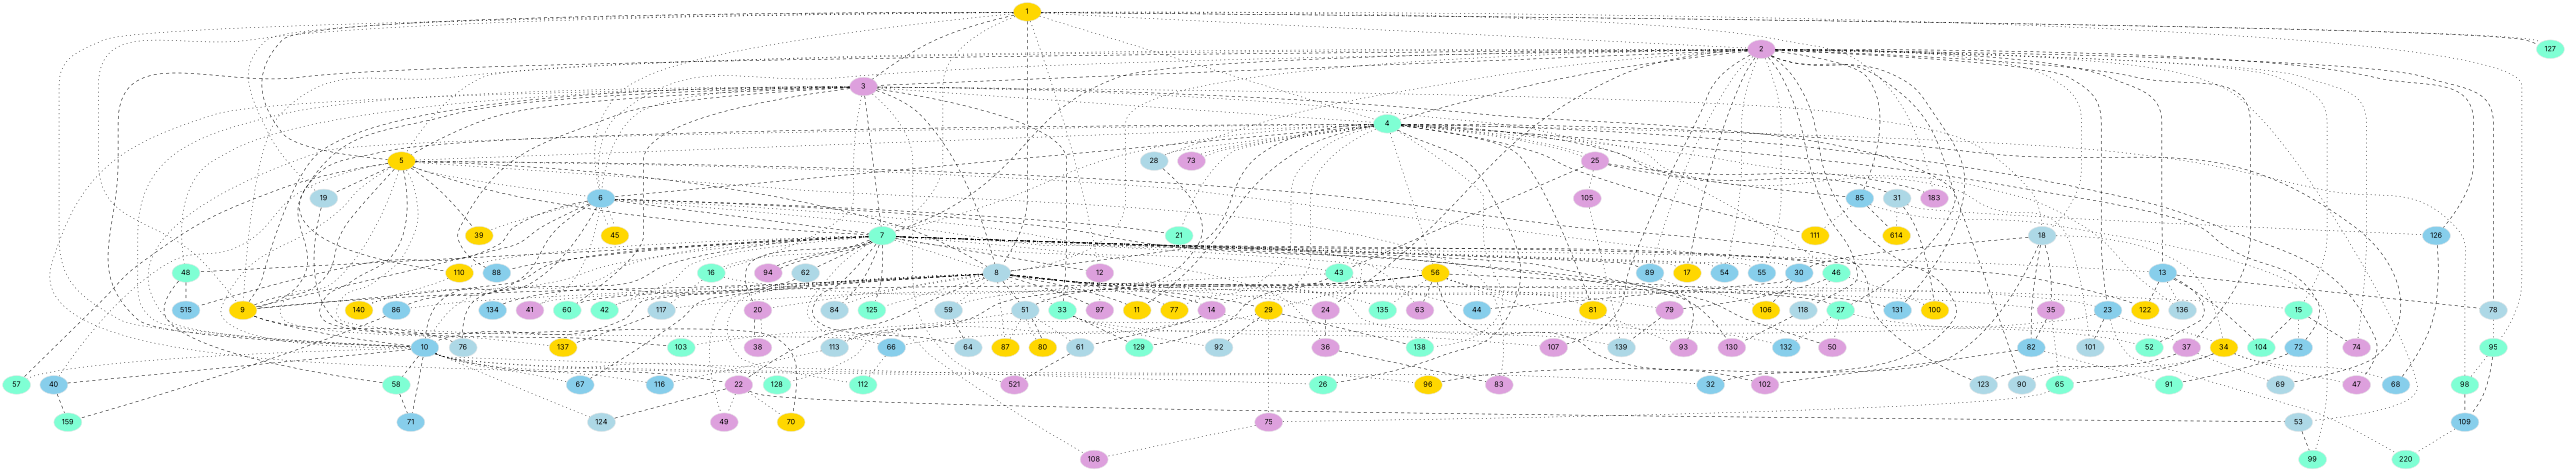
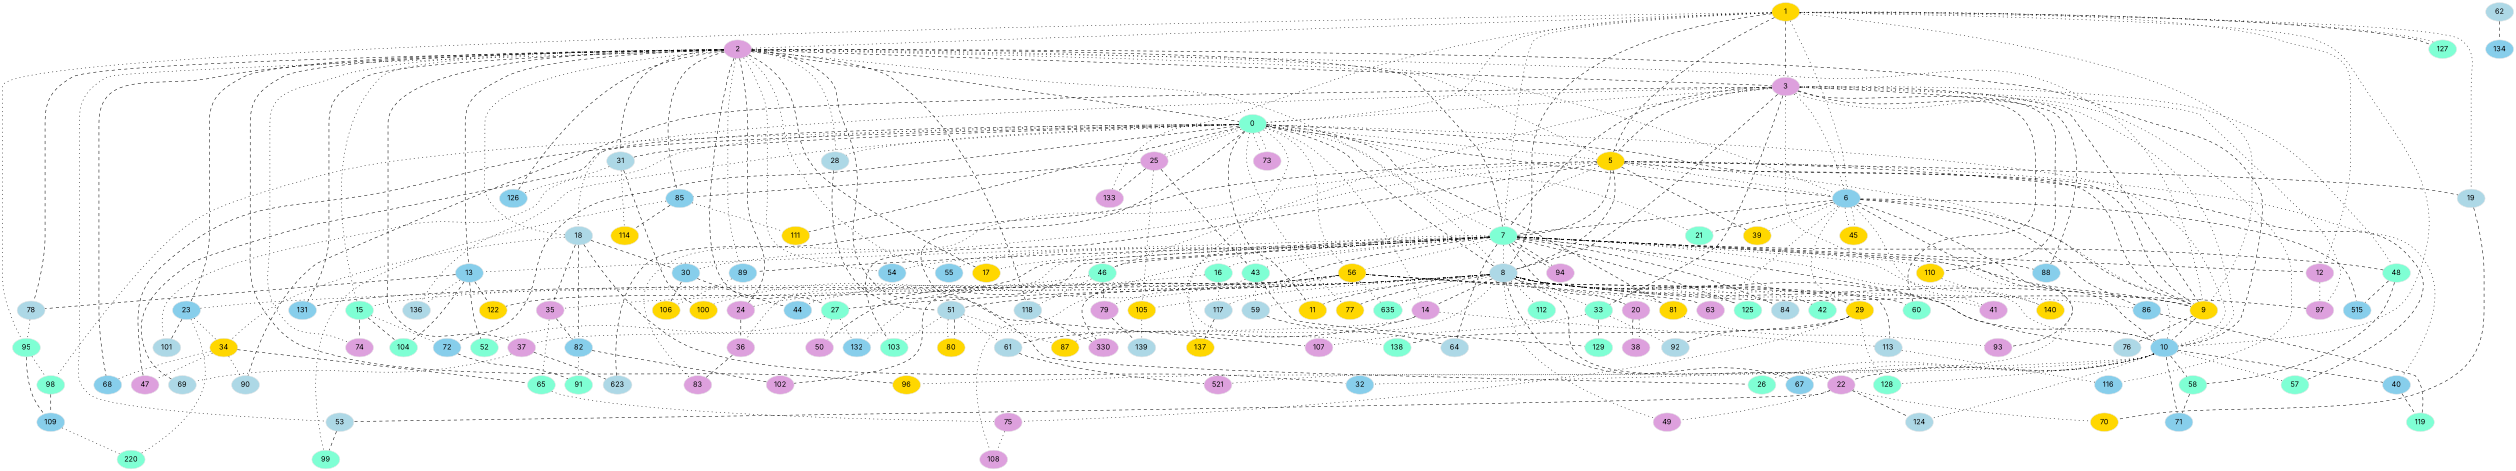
none -> (645, 74)
(1387, 124) -> (1253, 124)
(1587, 198) -> (1142, 310)
(1934, 198) -> (1110, 198)
(852, 204) -> (2124, 103)
(1897, 236) -> (625, 236)
(844, 254) -> none
(1383, 310) -> (1388, 310)
(1355, 311) -> (1322, 288)
(2434, 315) -> (251, 72)
(892, 348) -> none
(1732, 348) -> (1103, 348)
(1984, 385) -> (618, 385)
(68, 422) -> (2420, 422)
